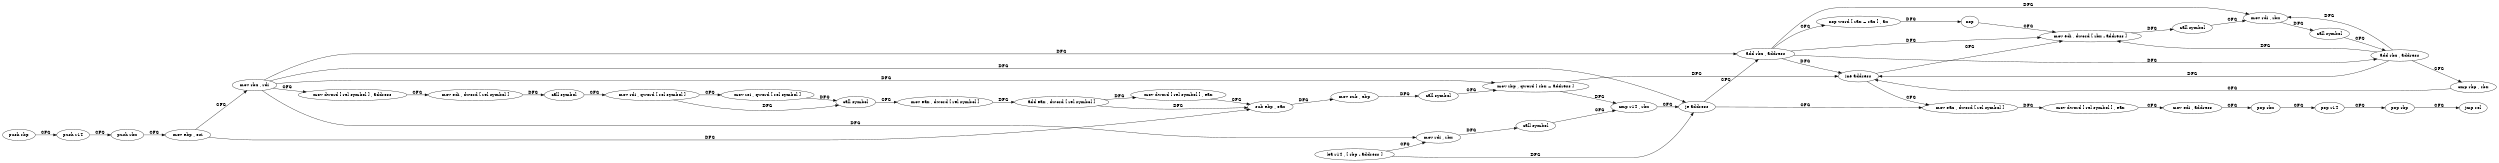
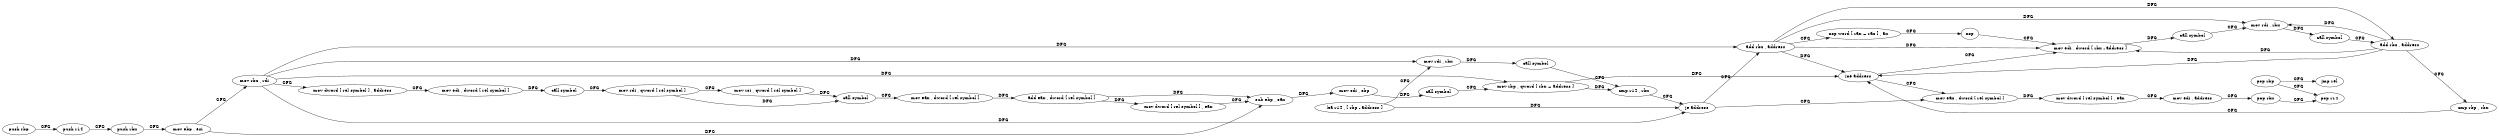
(1911, 19) -> (1911, 31)
(1355, 97) -> (1355, 91)
(2363, 108) -> (2296, 89)
